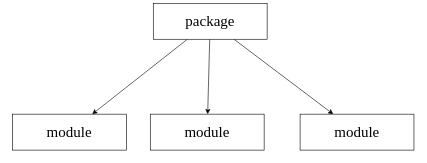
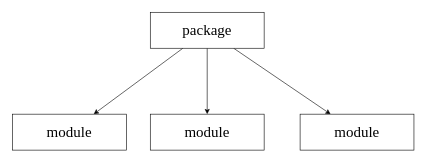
(210, 21) -> (207, 30)
